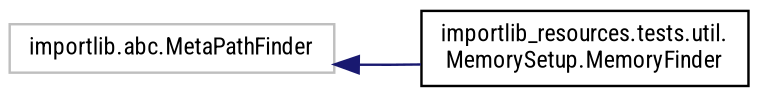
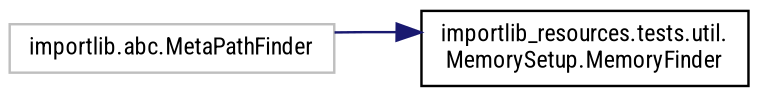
(390, 65) -> (365, 32)
